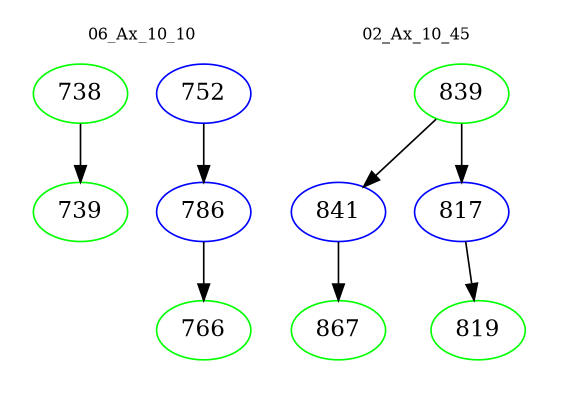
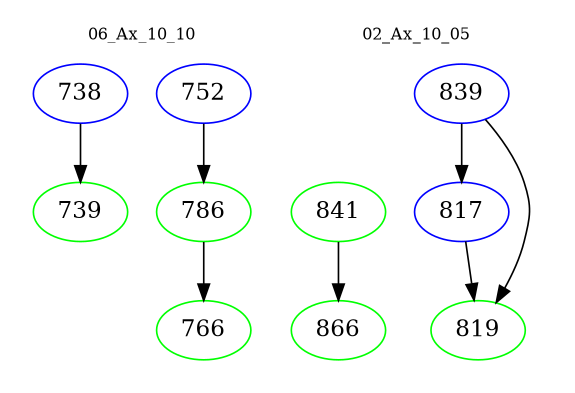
(417, 35) -> (417, 35)
(81, 94) -> (81, 94)
(462, 94) -> (462, 94)
(406, 147) -> (529, 200)
(204, 212) -> (204, 212)
(338, 212) -> (338, 212)
(338, 330) -> (338, 330)
